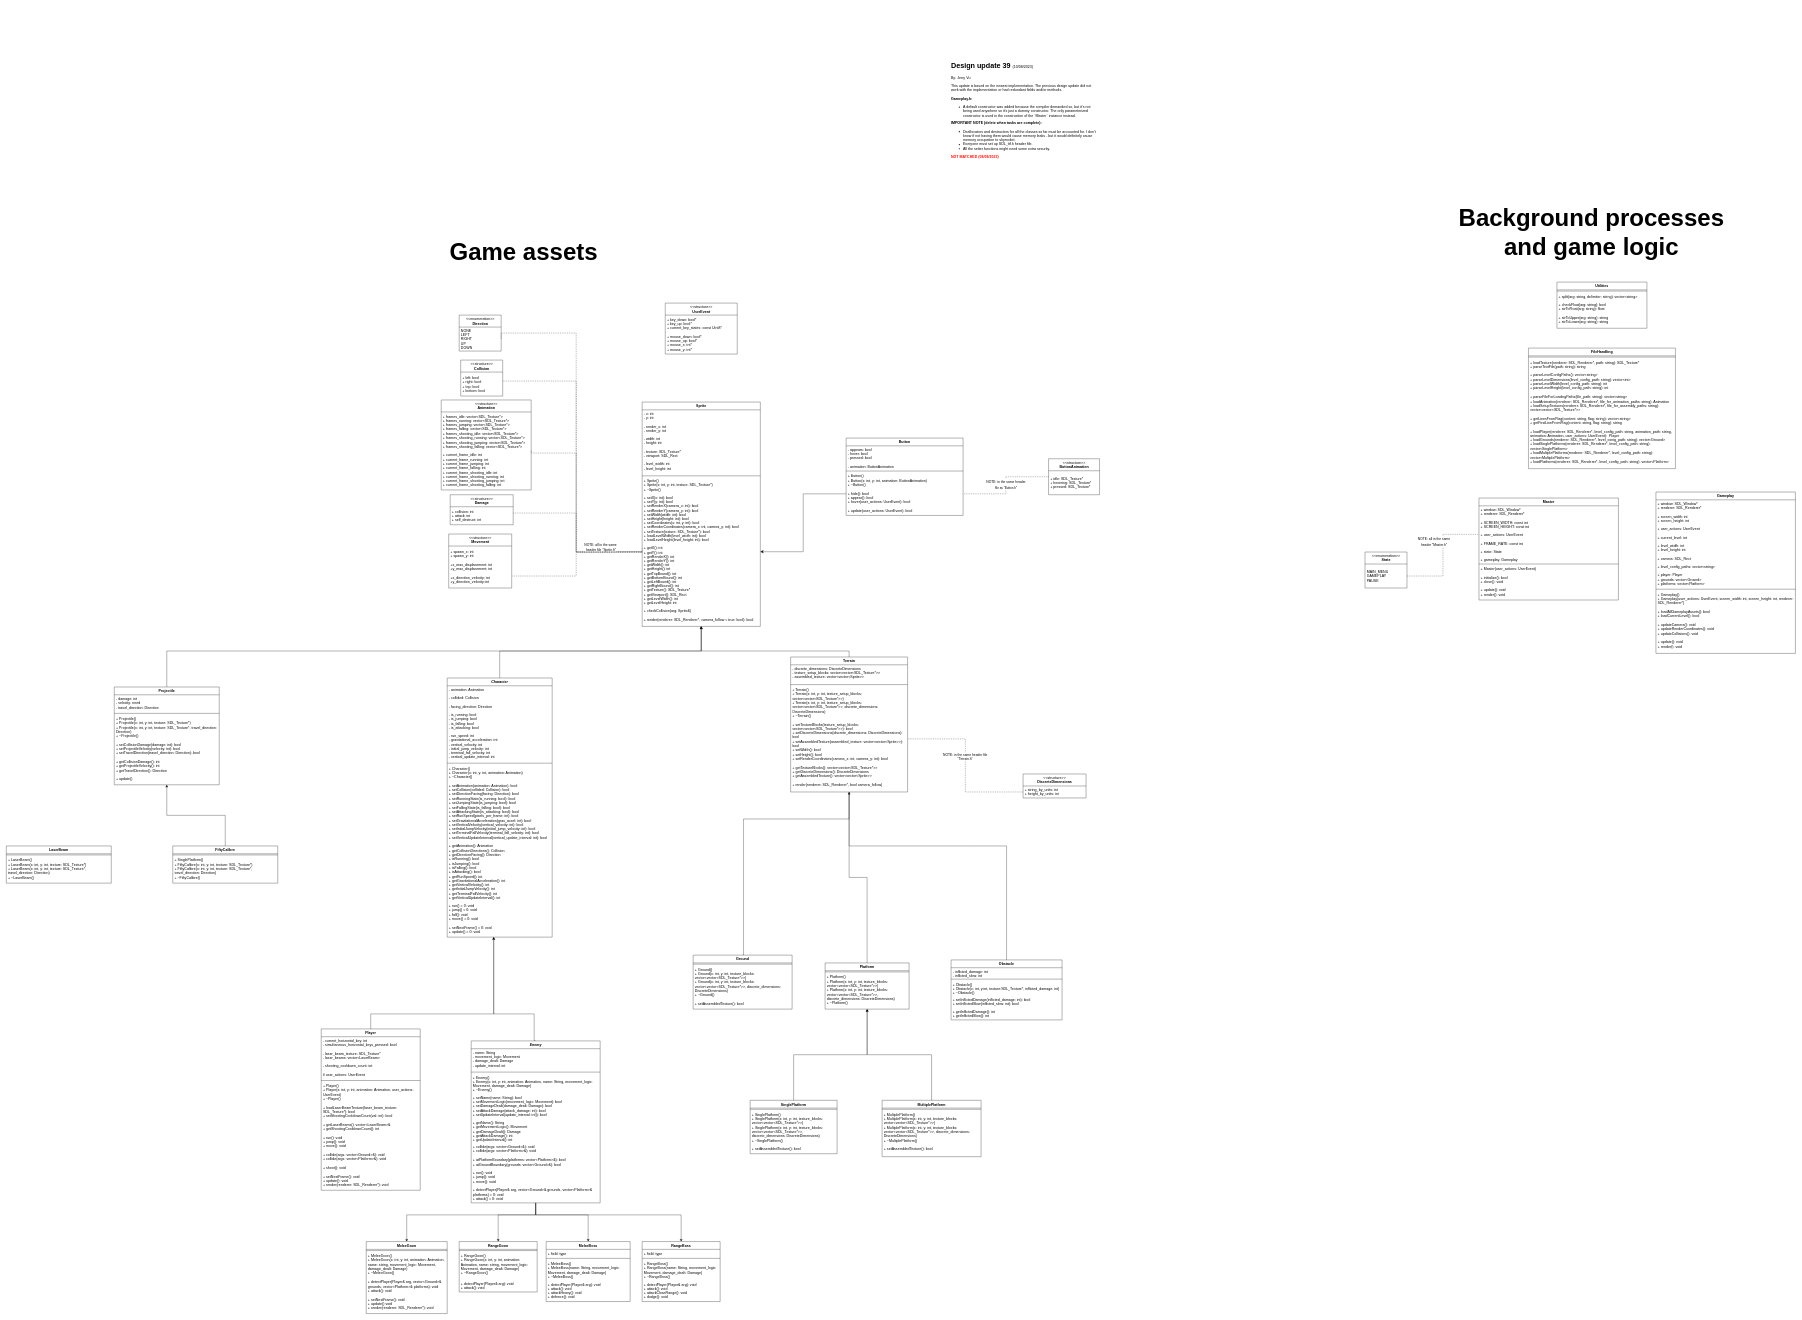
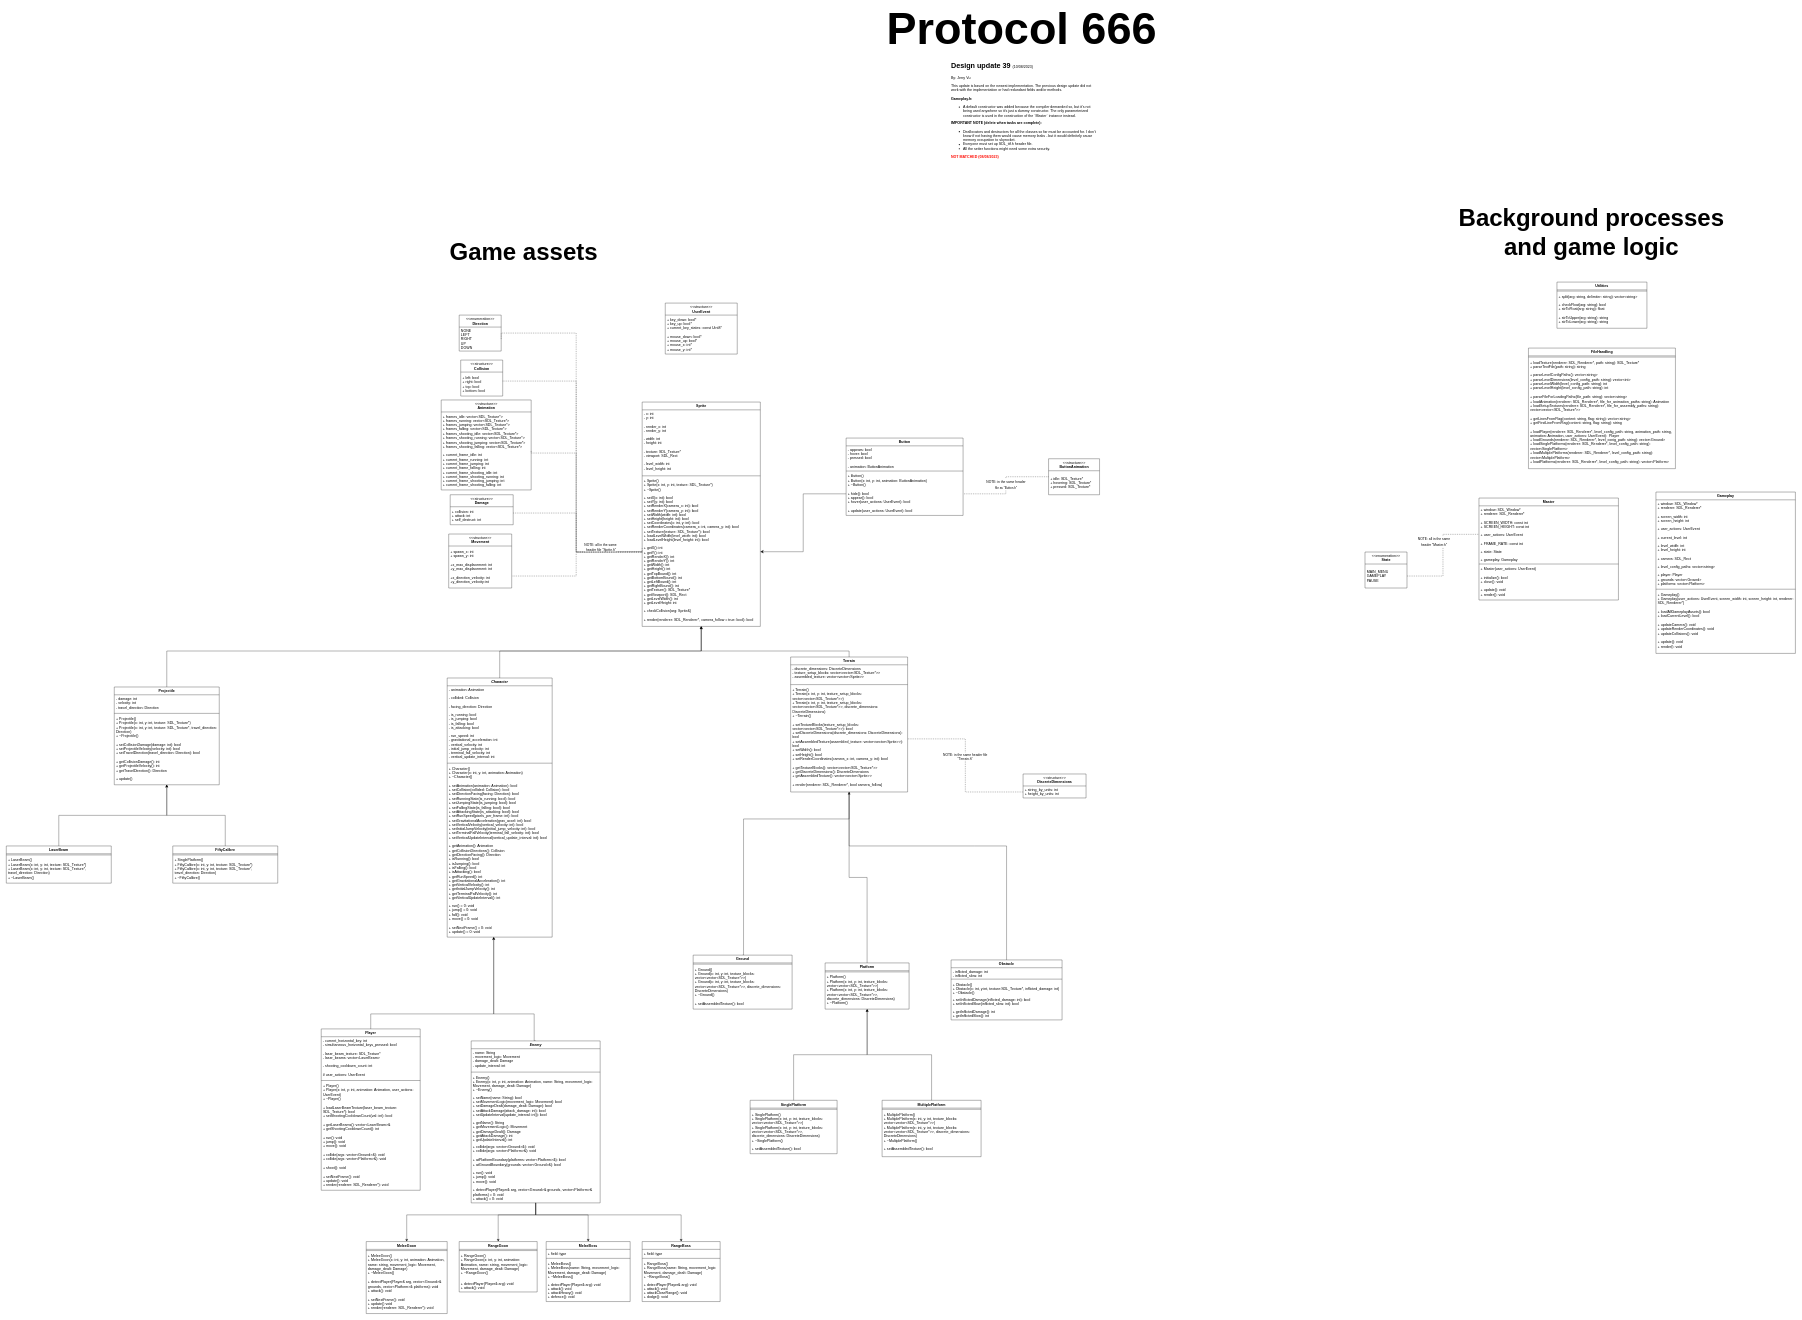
none -> (1022, 29)
(141, 704) -> (141, 704)
none -> (97, 816)
